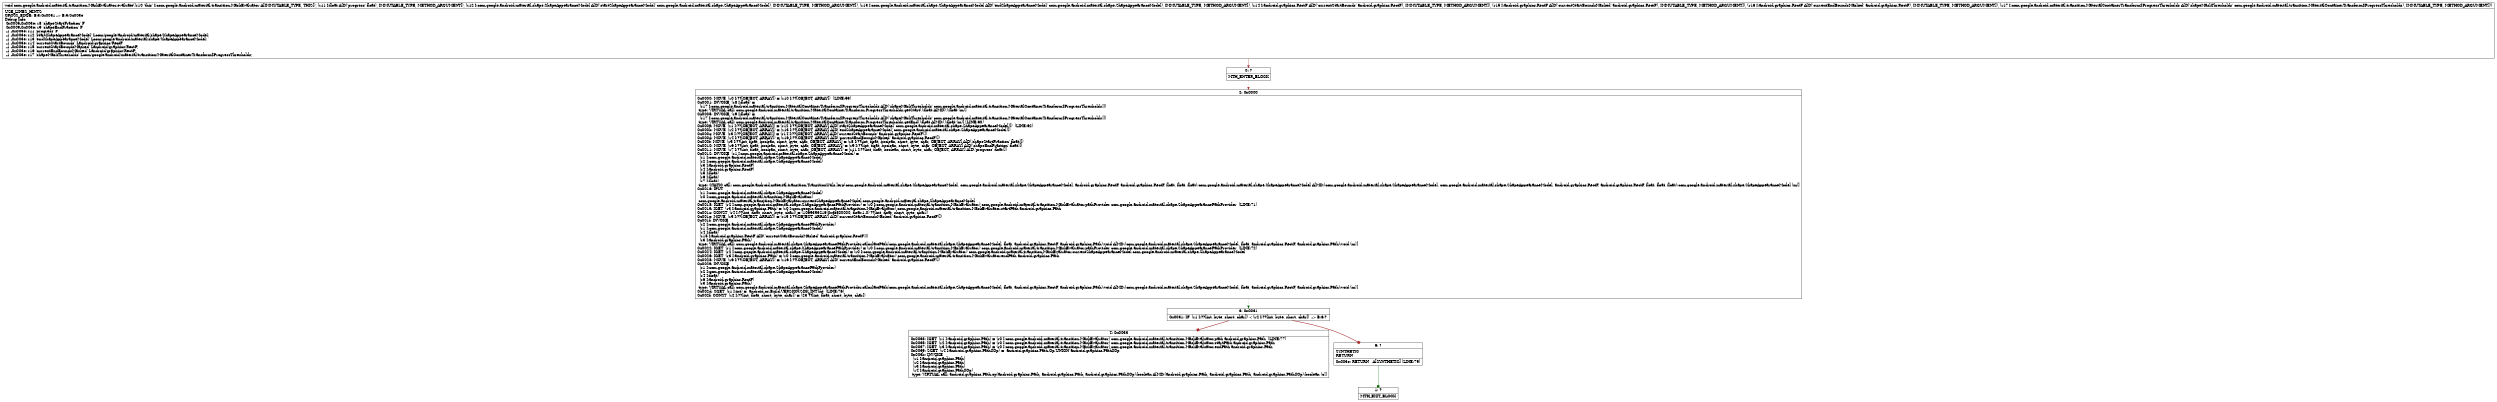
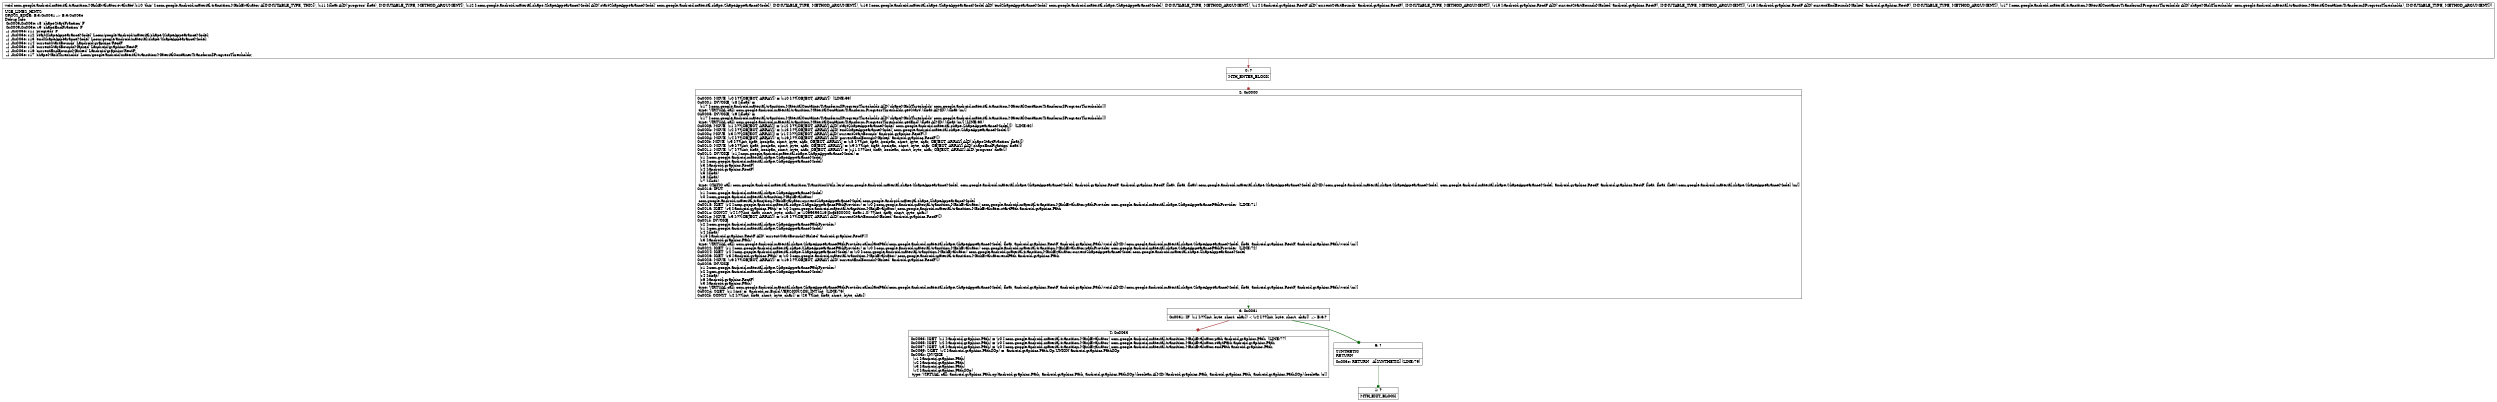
(1248, 84) -> (1248, 84)
(1326, 328) -> (1326, 328)
